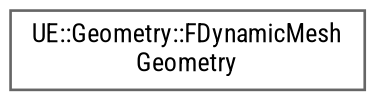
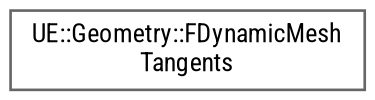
(188, 50) -> (188, 50)
